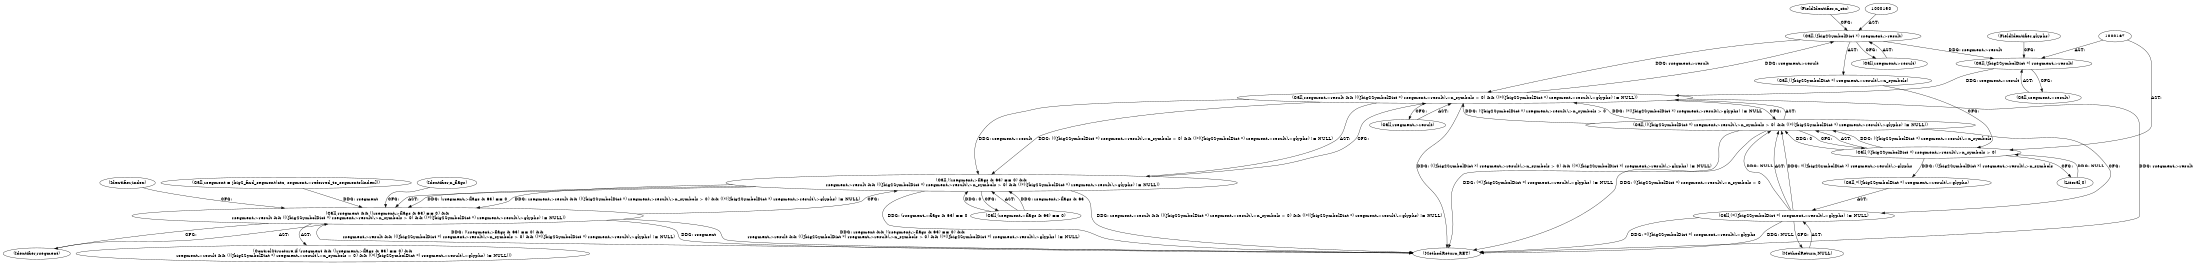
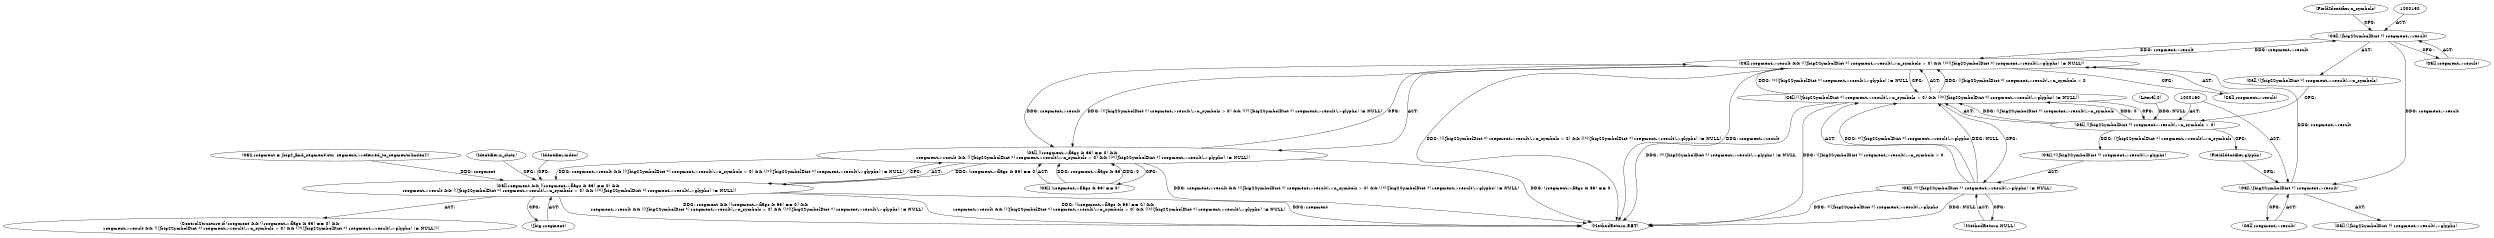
(1825, 9) -> (2346, 9)
(2115, 36) -> (2190, 98)
(2039, 160) -> (2228, 134)
(447, 183) -> (496, 155)
none -> (2396, 226)
(37, 254) -> (549, 226)
